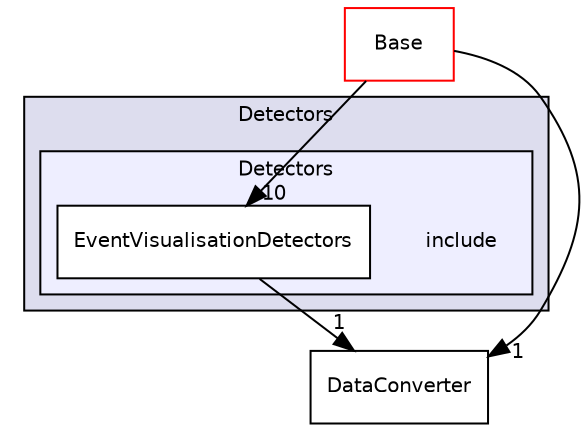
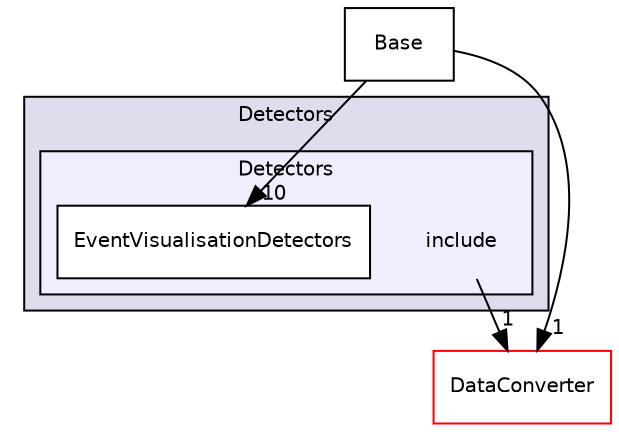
(399, 44) -> (399, 44)
(318, 324) -> (488, 305)
(399, 387) -> (522, 387)
